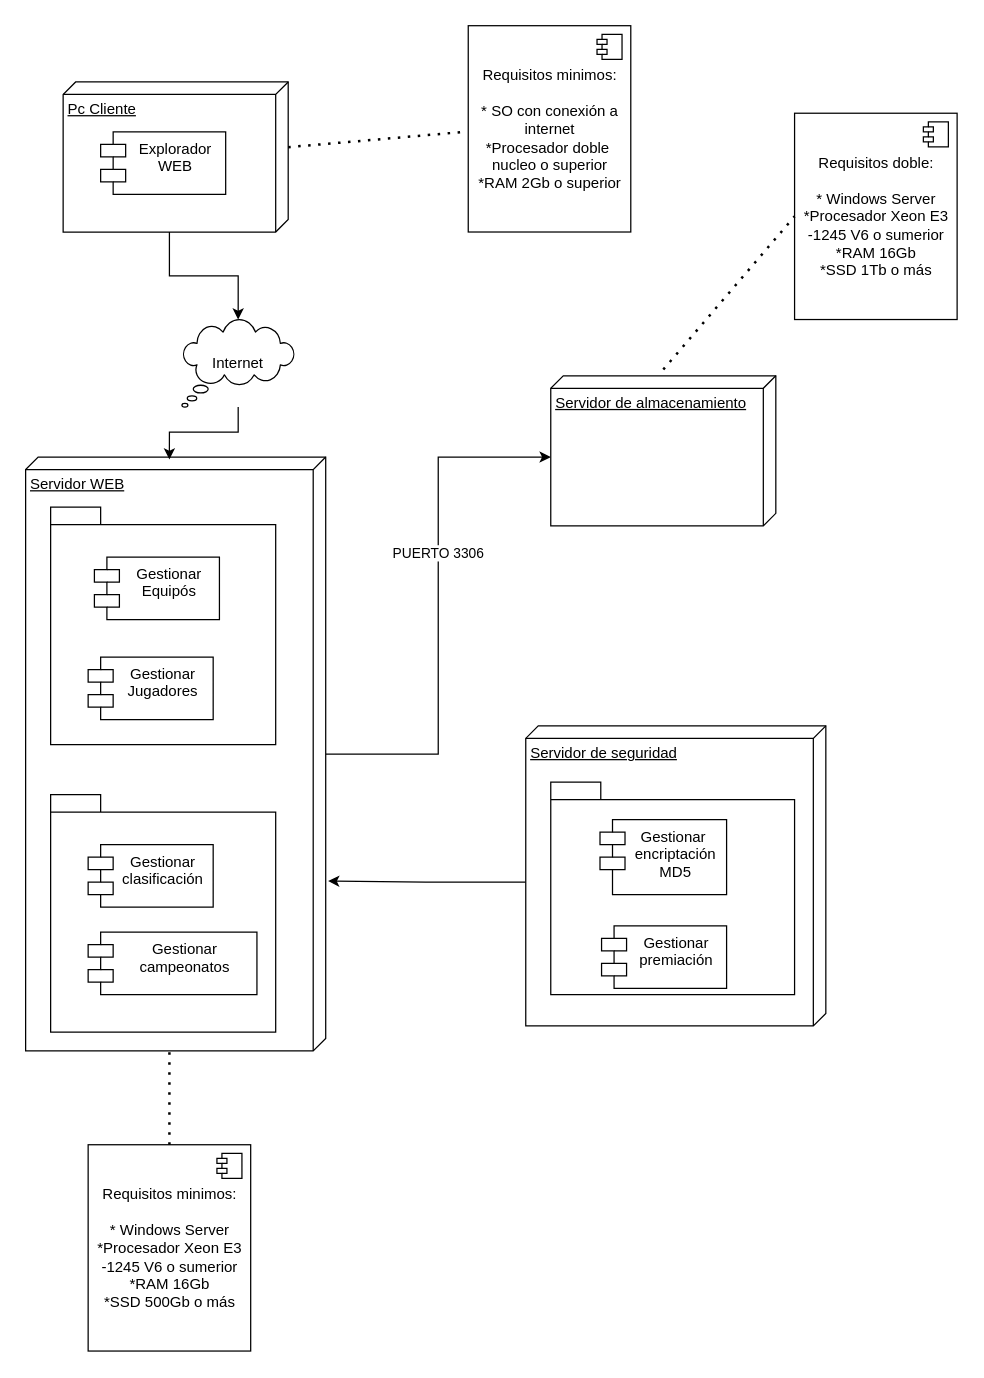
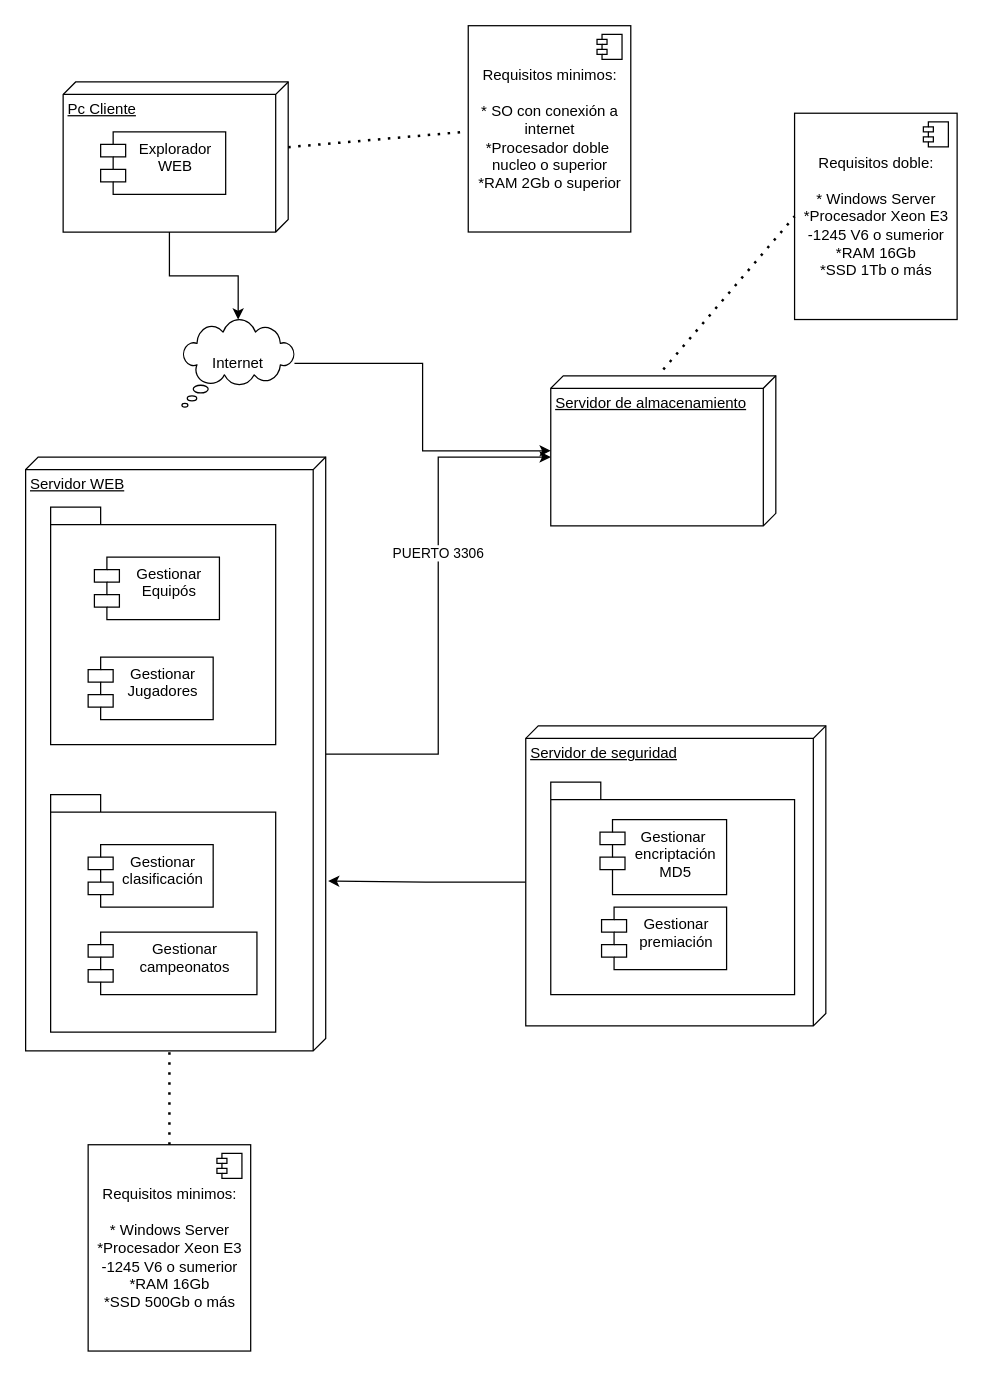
(207, 432) -> (423, 402)
(664, 957) -> (664, 938)
